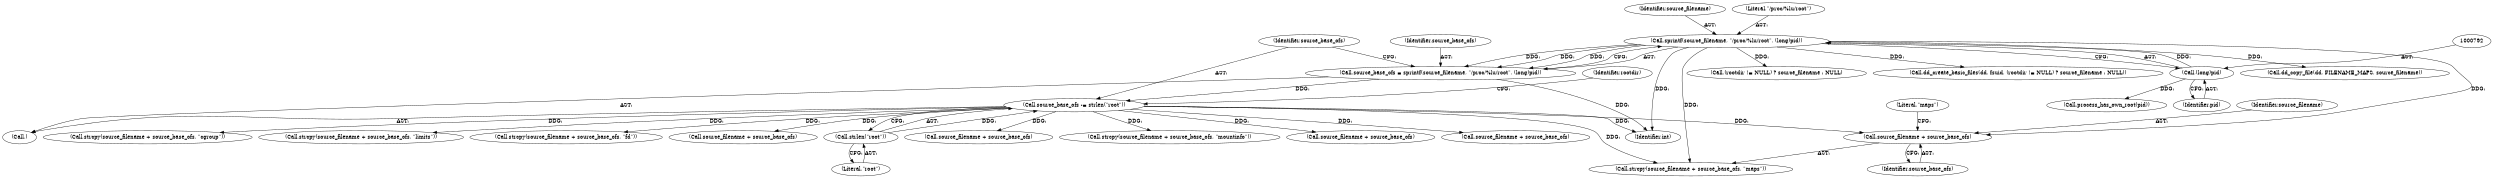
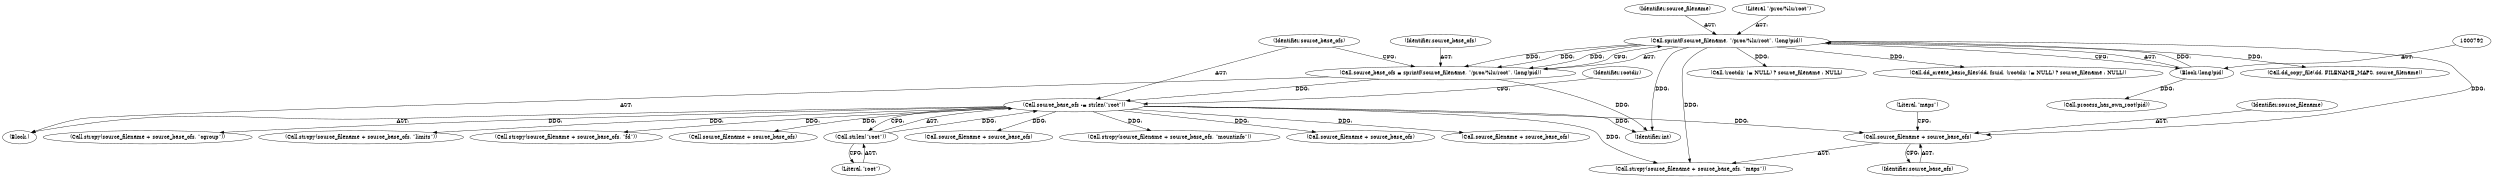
(2202, 73) -> (2202, 73)
(2202, 105) -> none
(20, 137) -> (20, 137)
